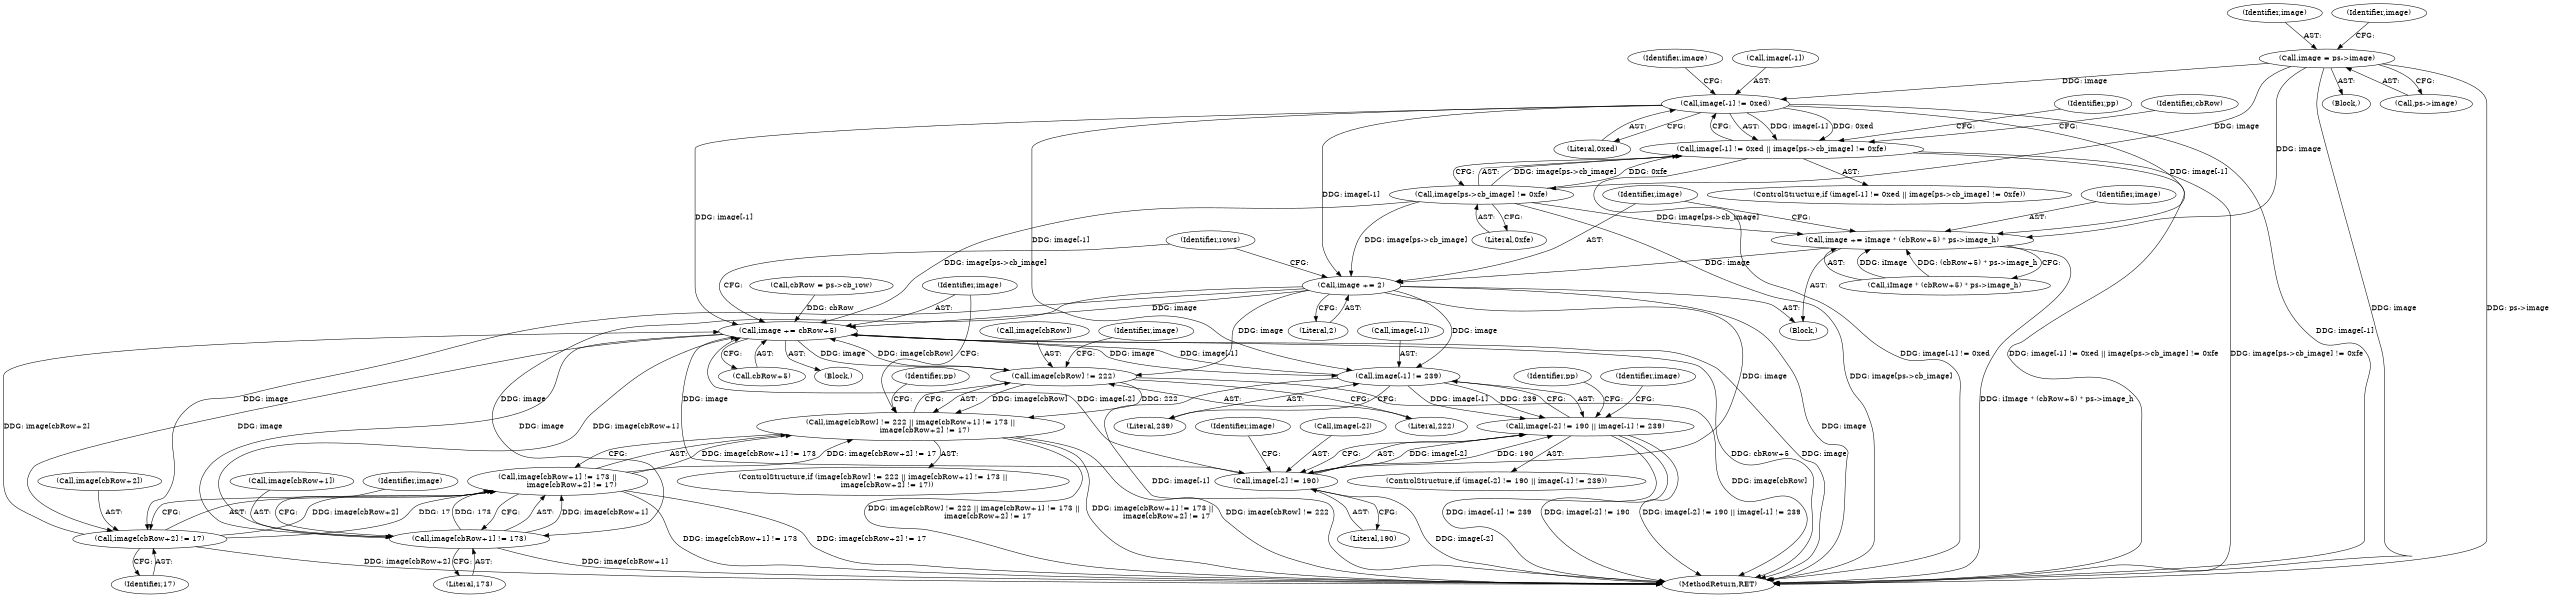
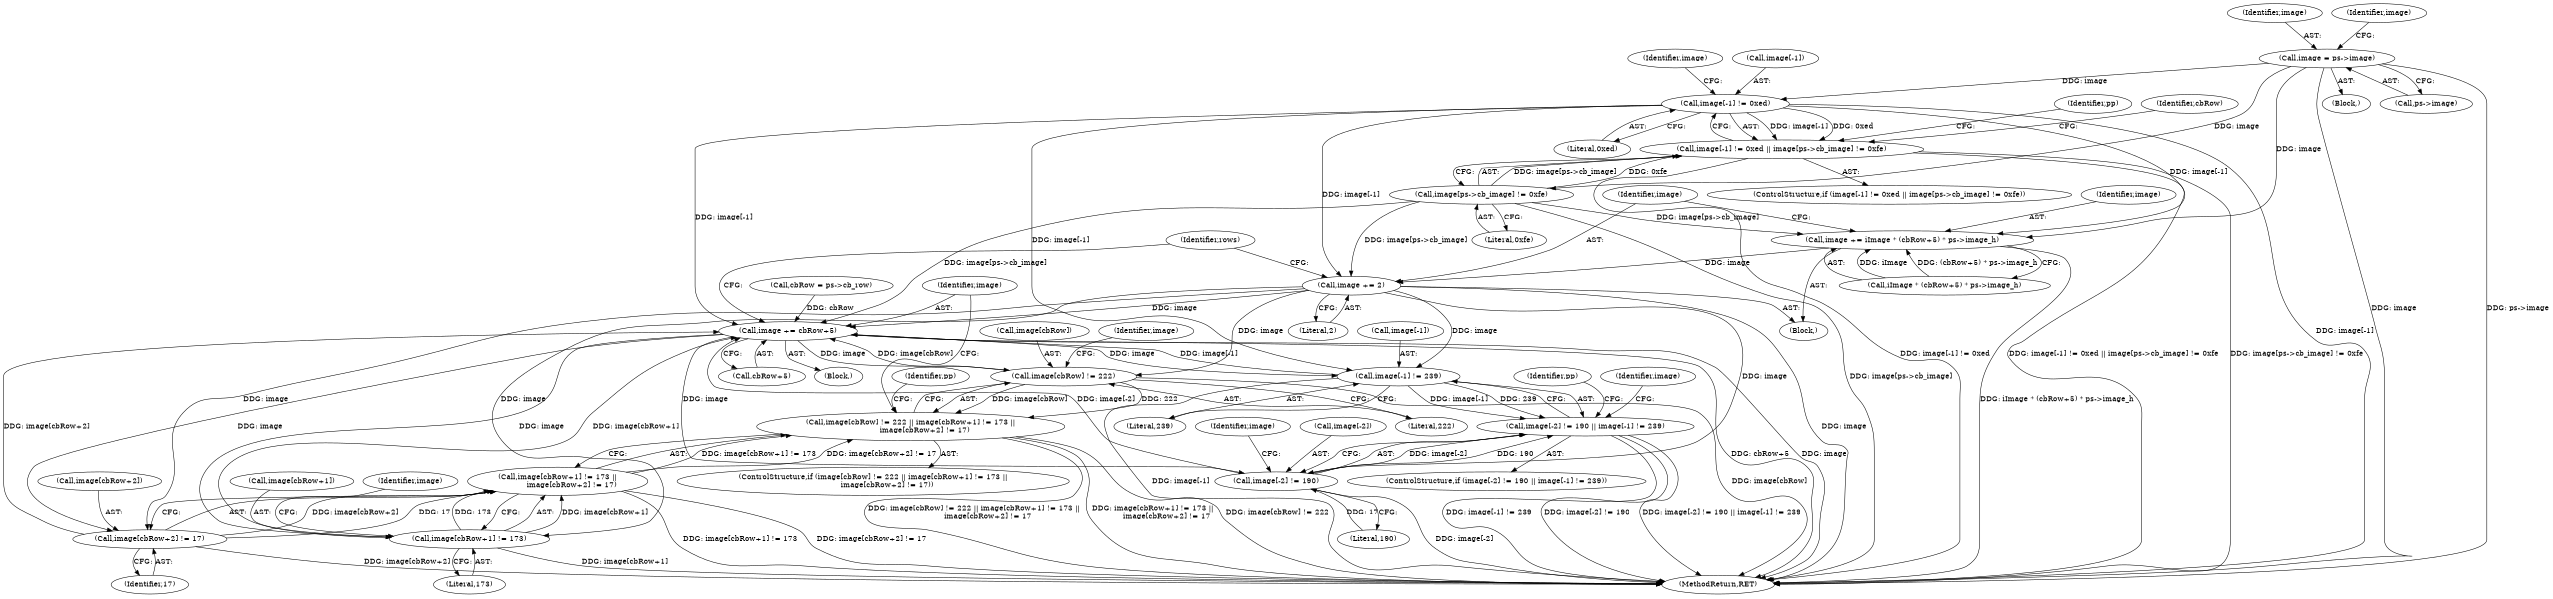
(1362, 513) -> (1362, 513)
